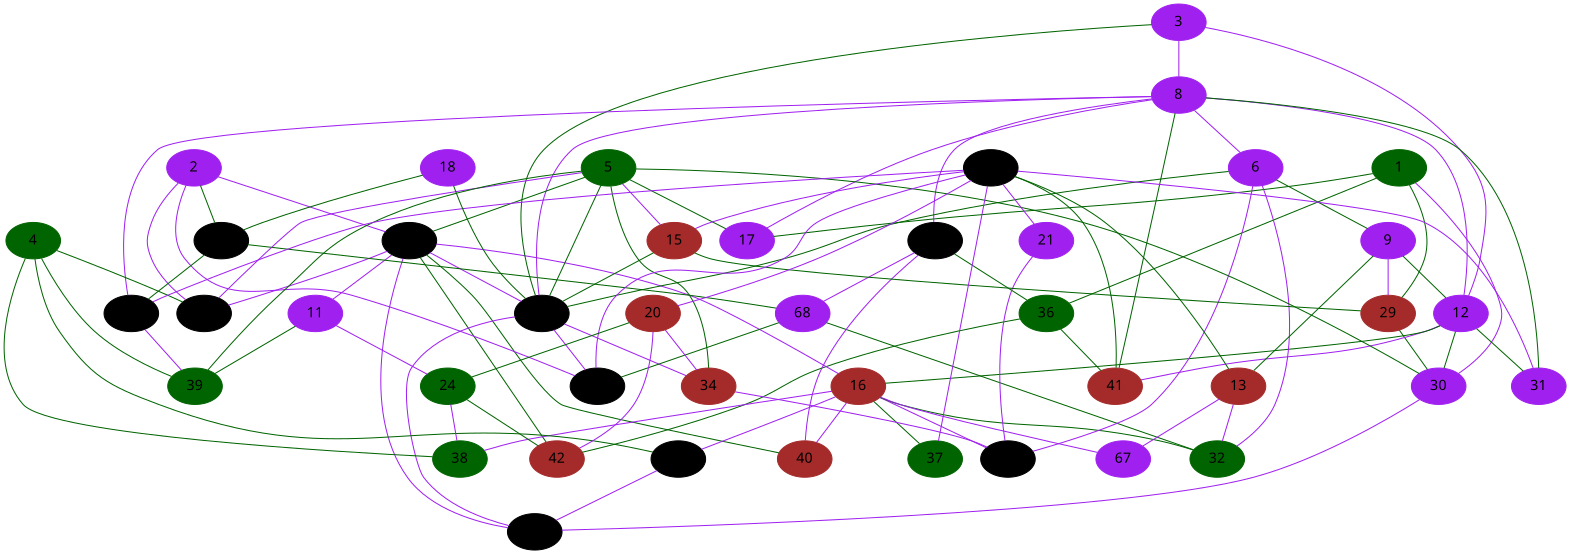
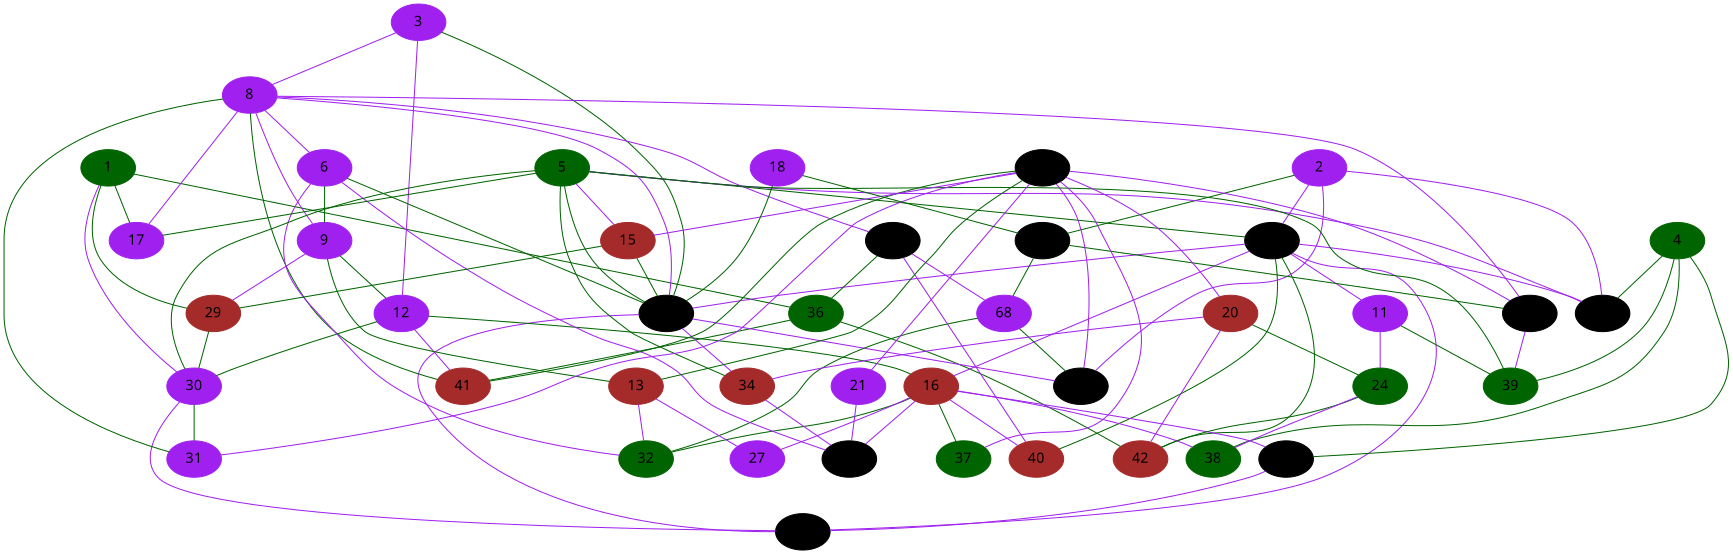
(1416, 137) -> (280, 171)
(1500, 350) -> (194, 423)
(1123, 459) -> (757, 459)
